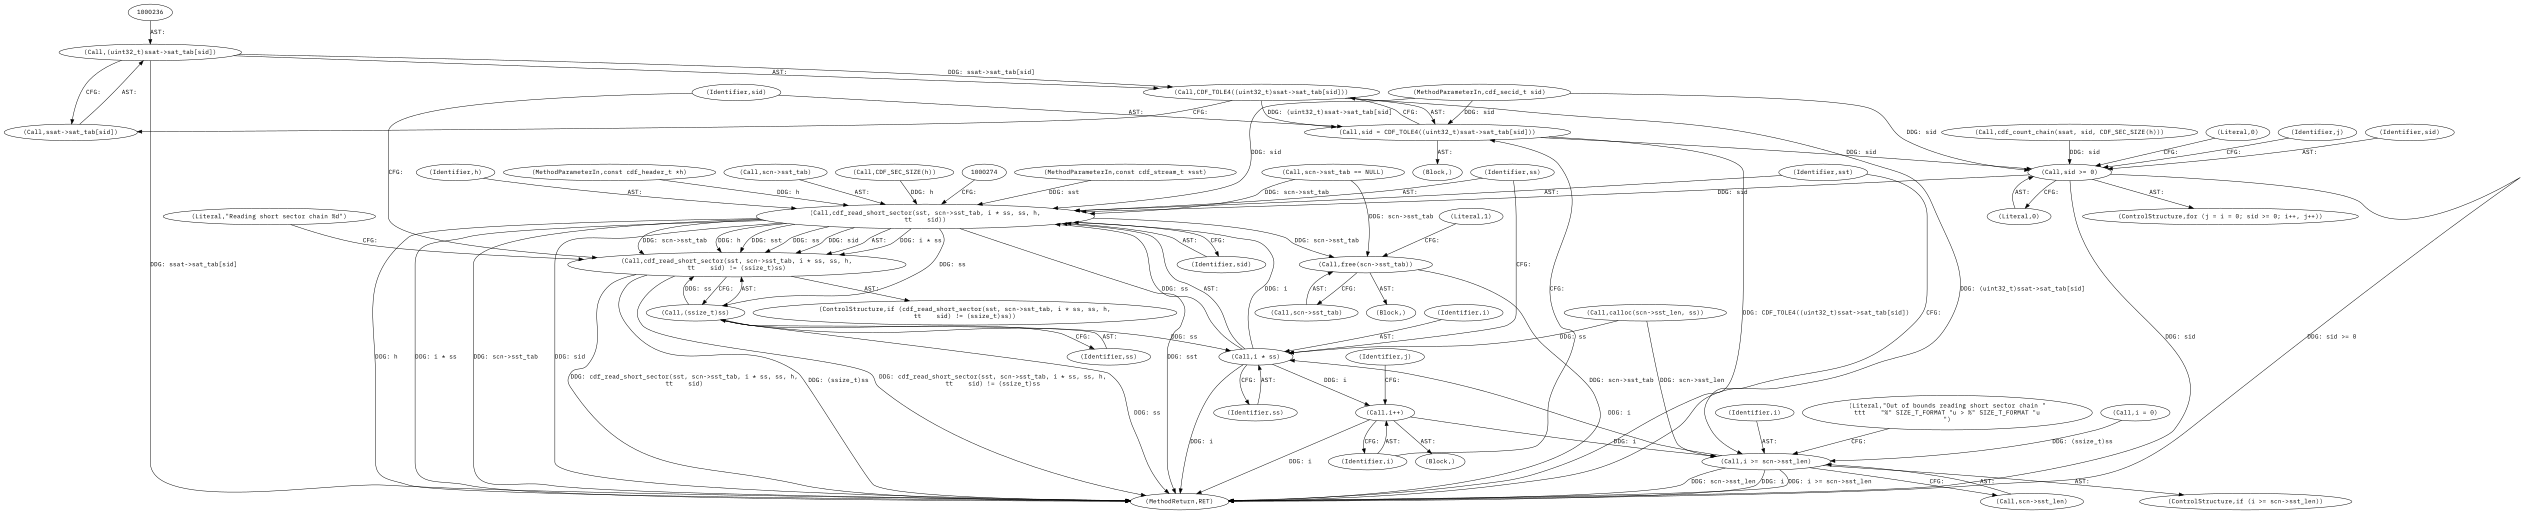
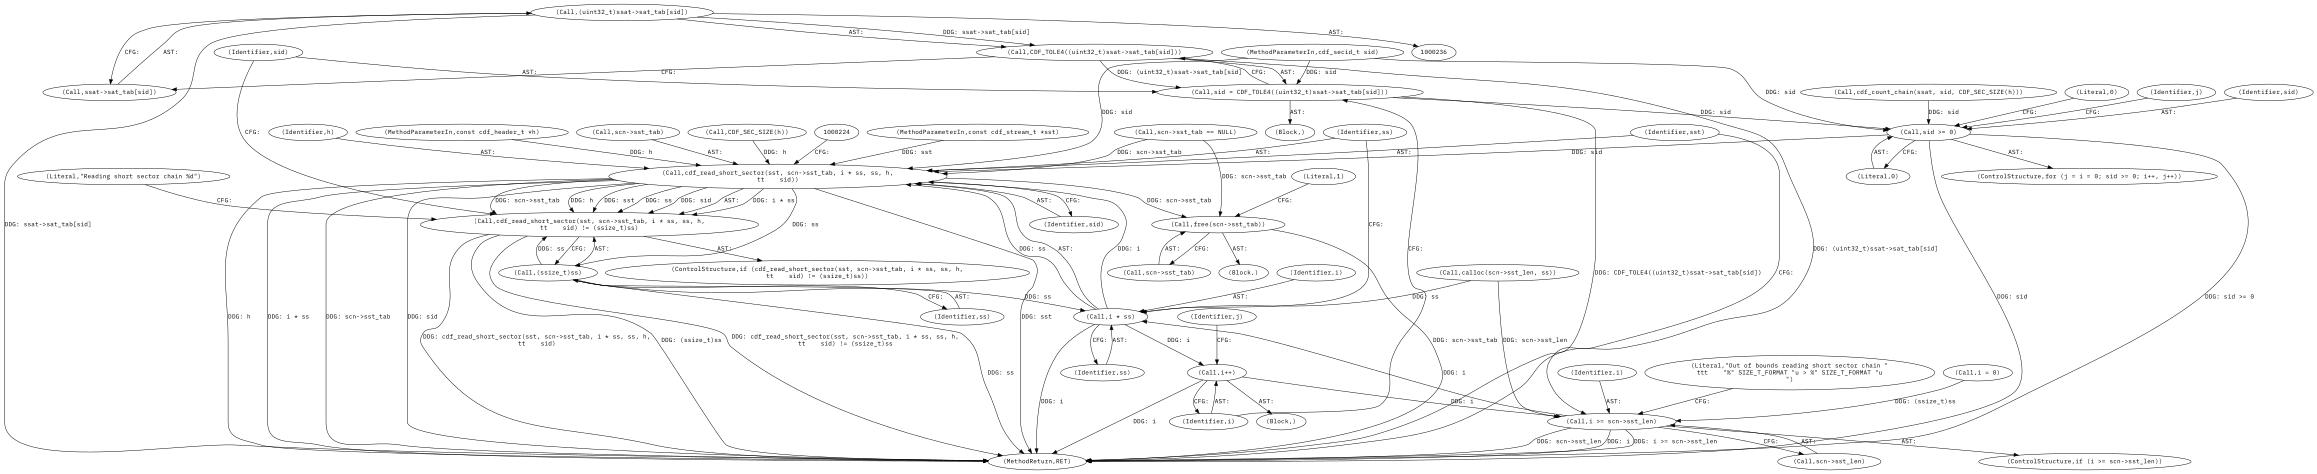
(150, 30) -> (1063, 21)
(984, 172) -> (837, 132)
